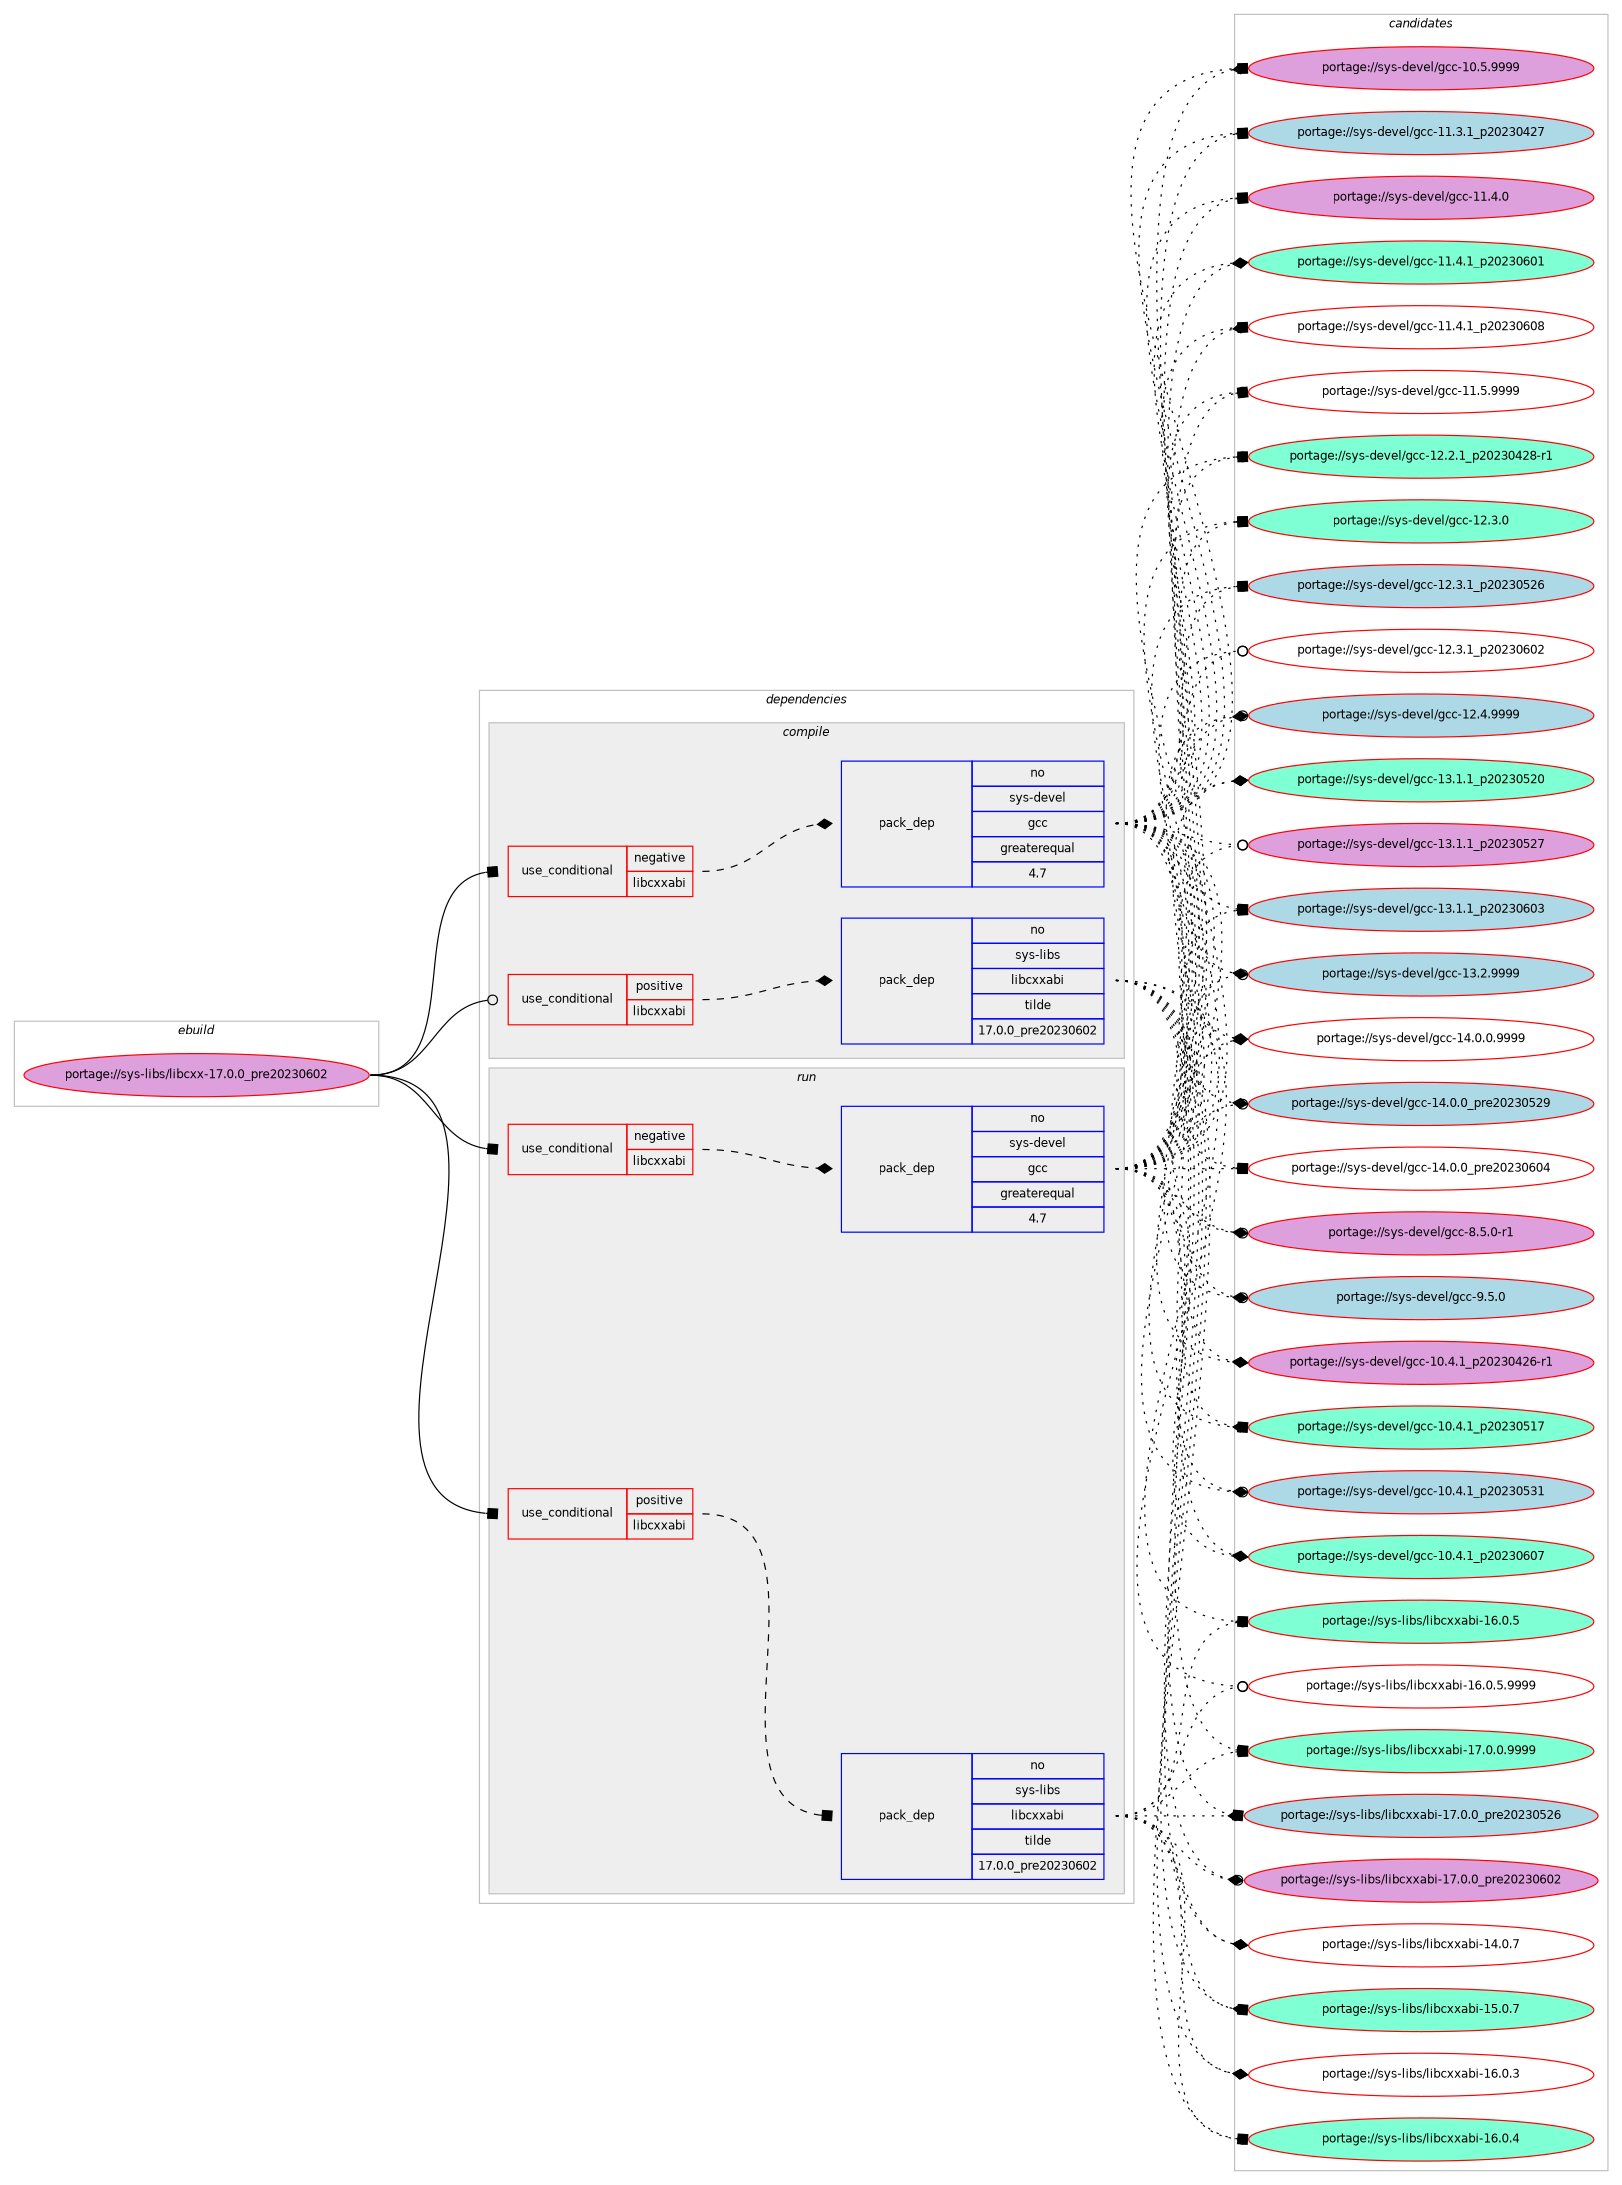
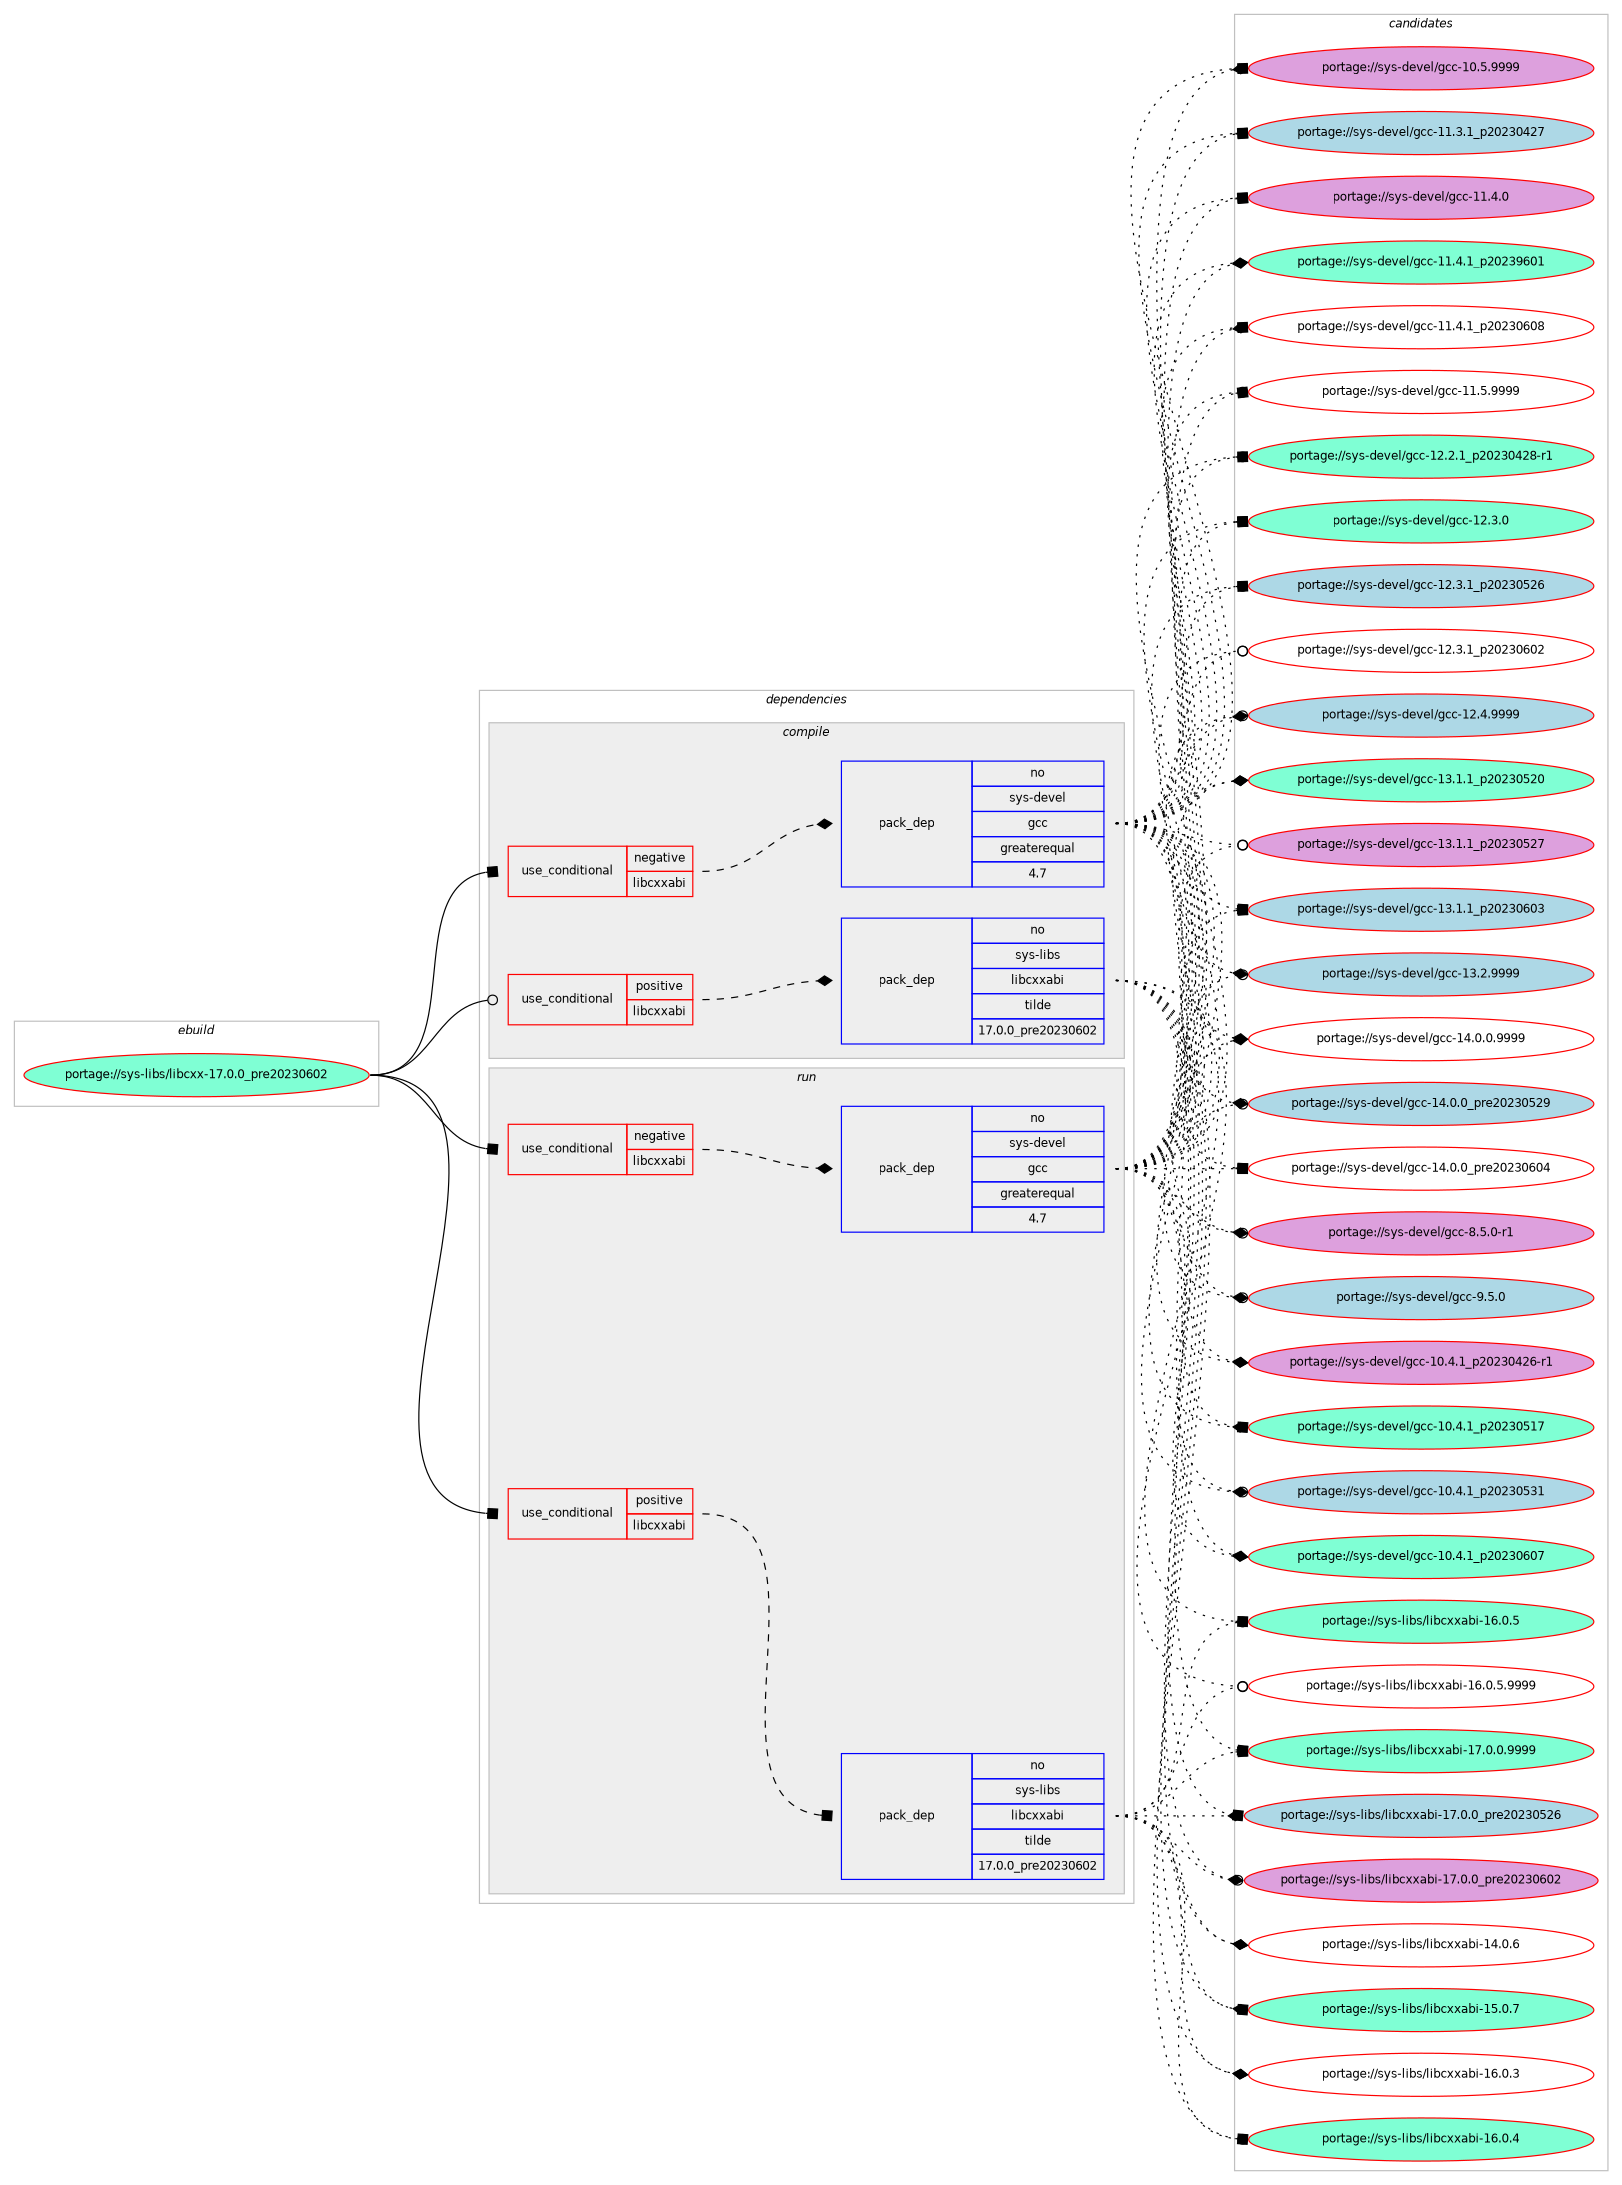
(1421, 262) -> (1421, 262)
(197, 1075) -> (197, 1075)
(1421, 1945) -> (1421, 1945)
